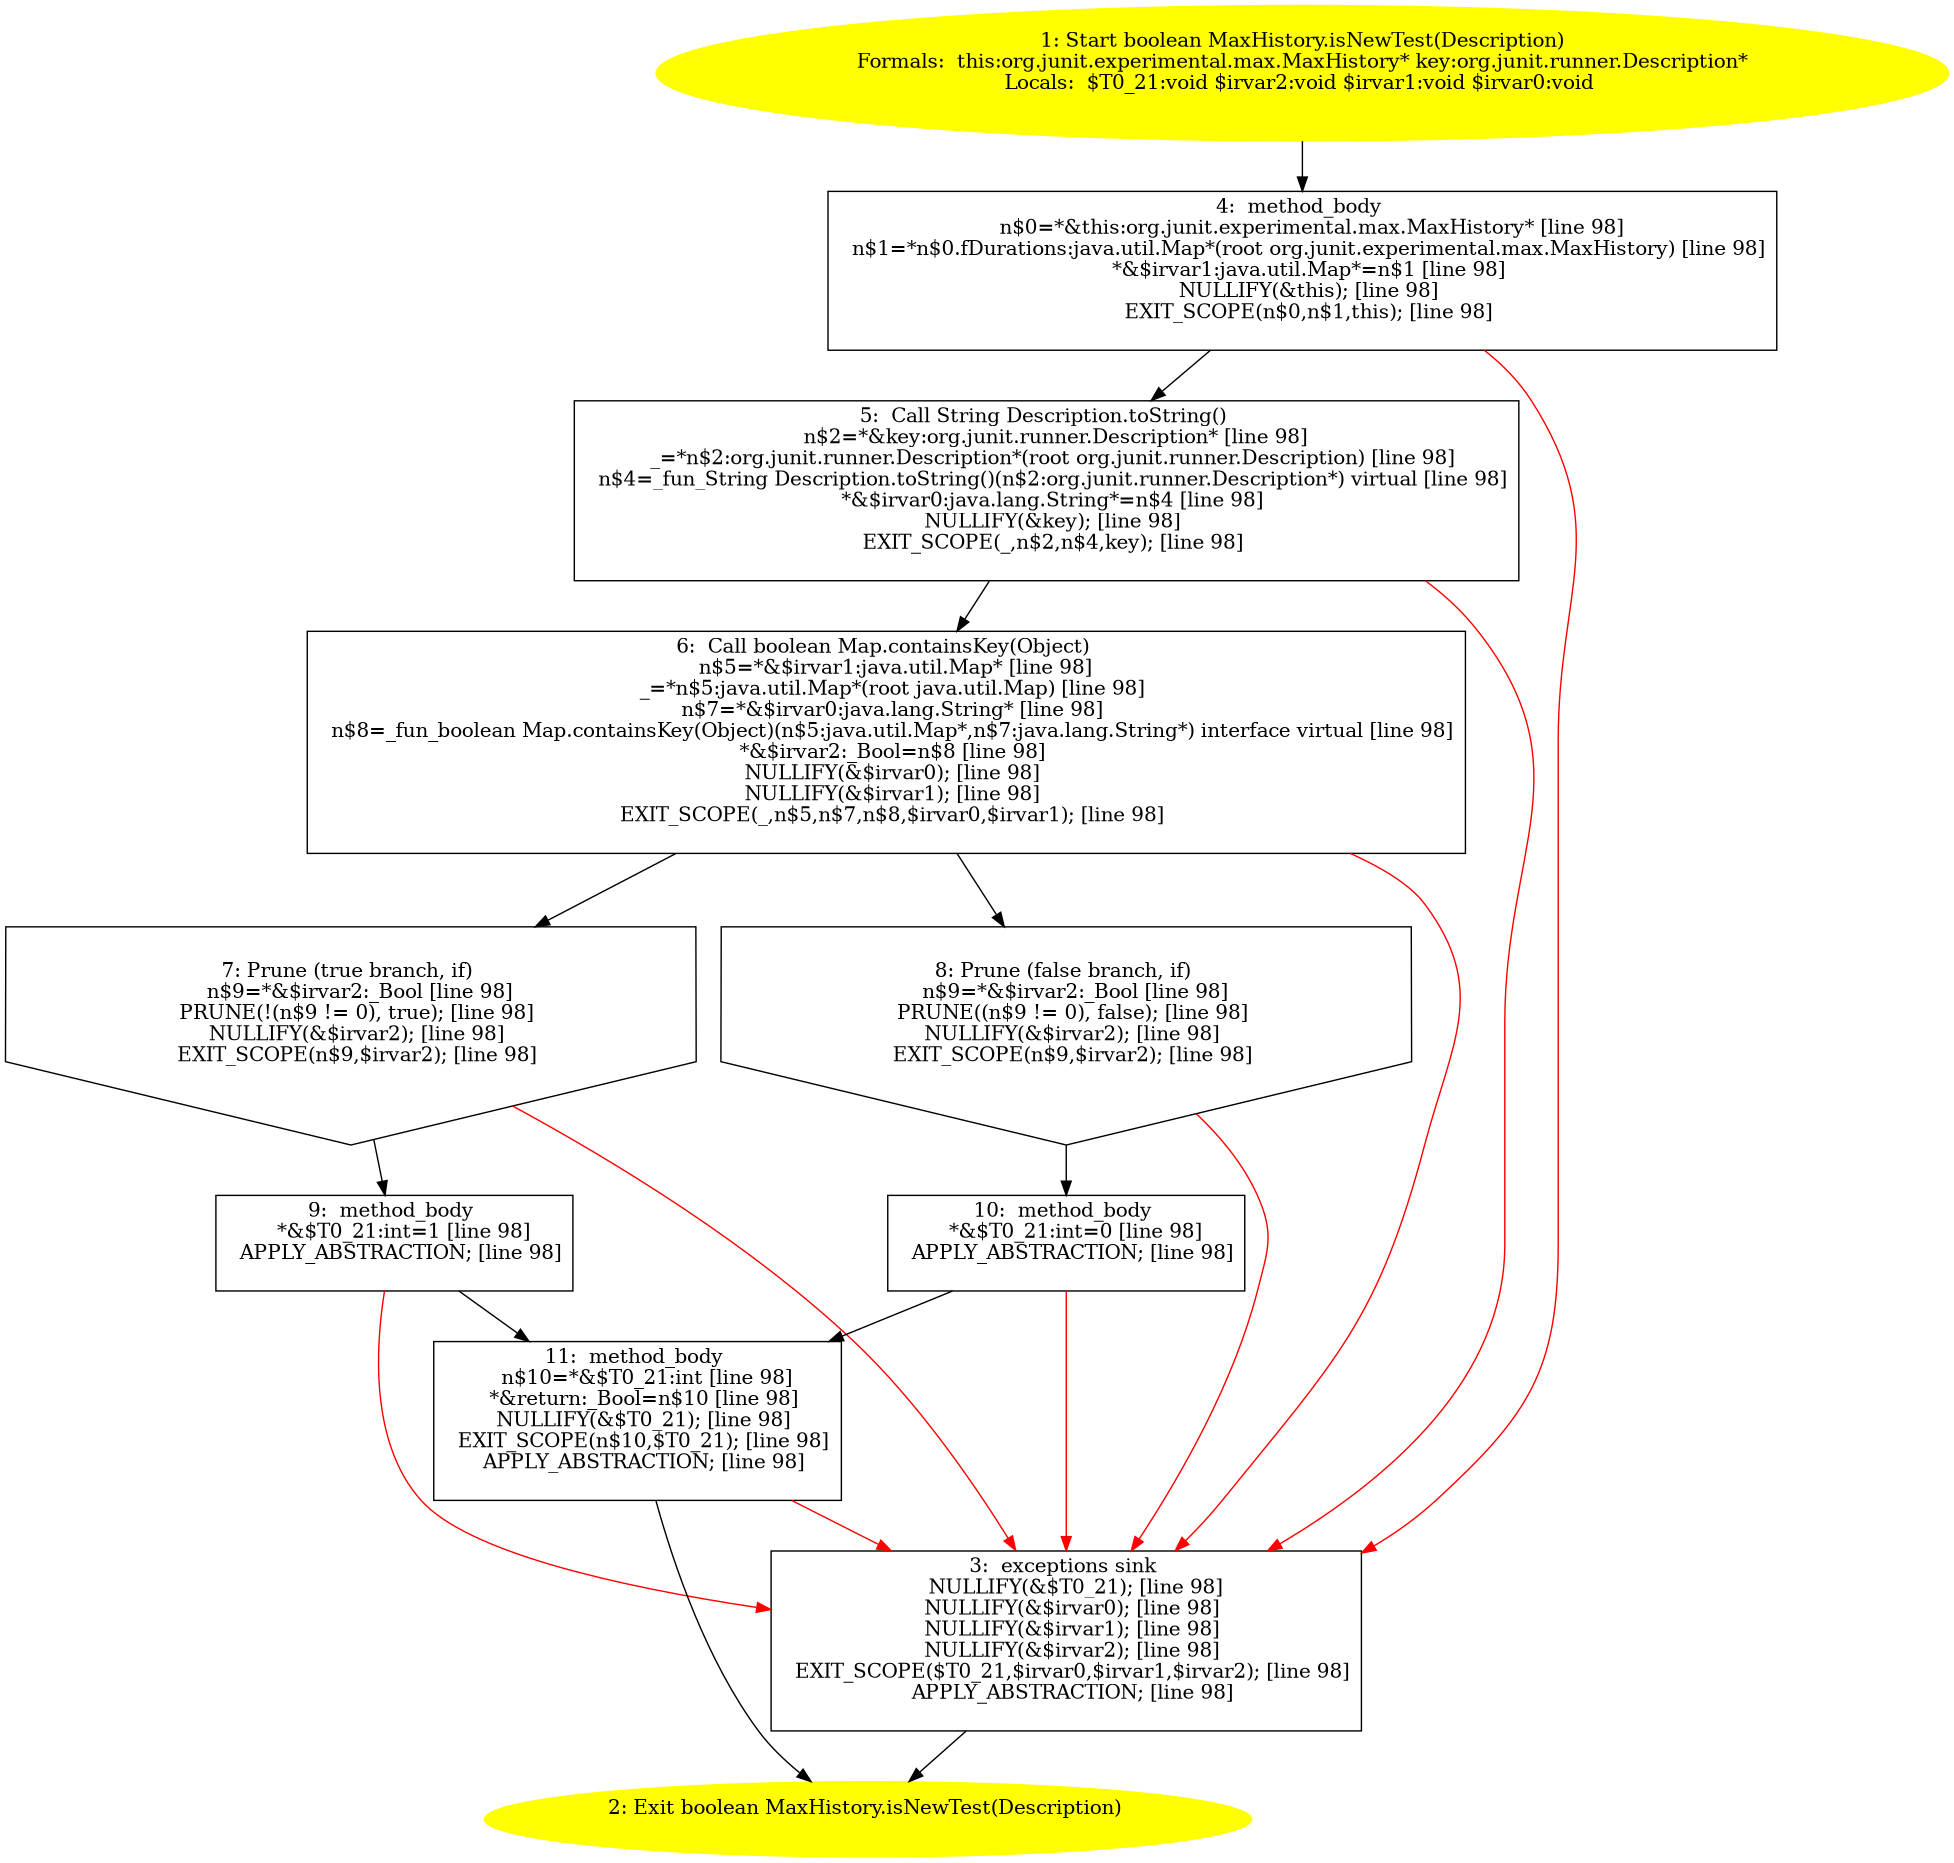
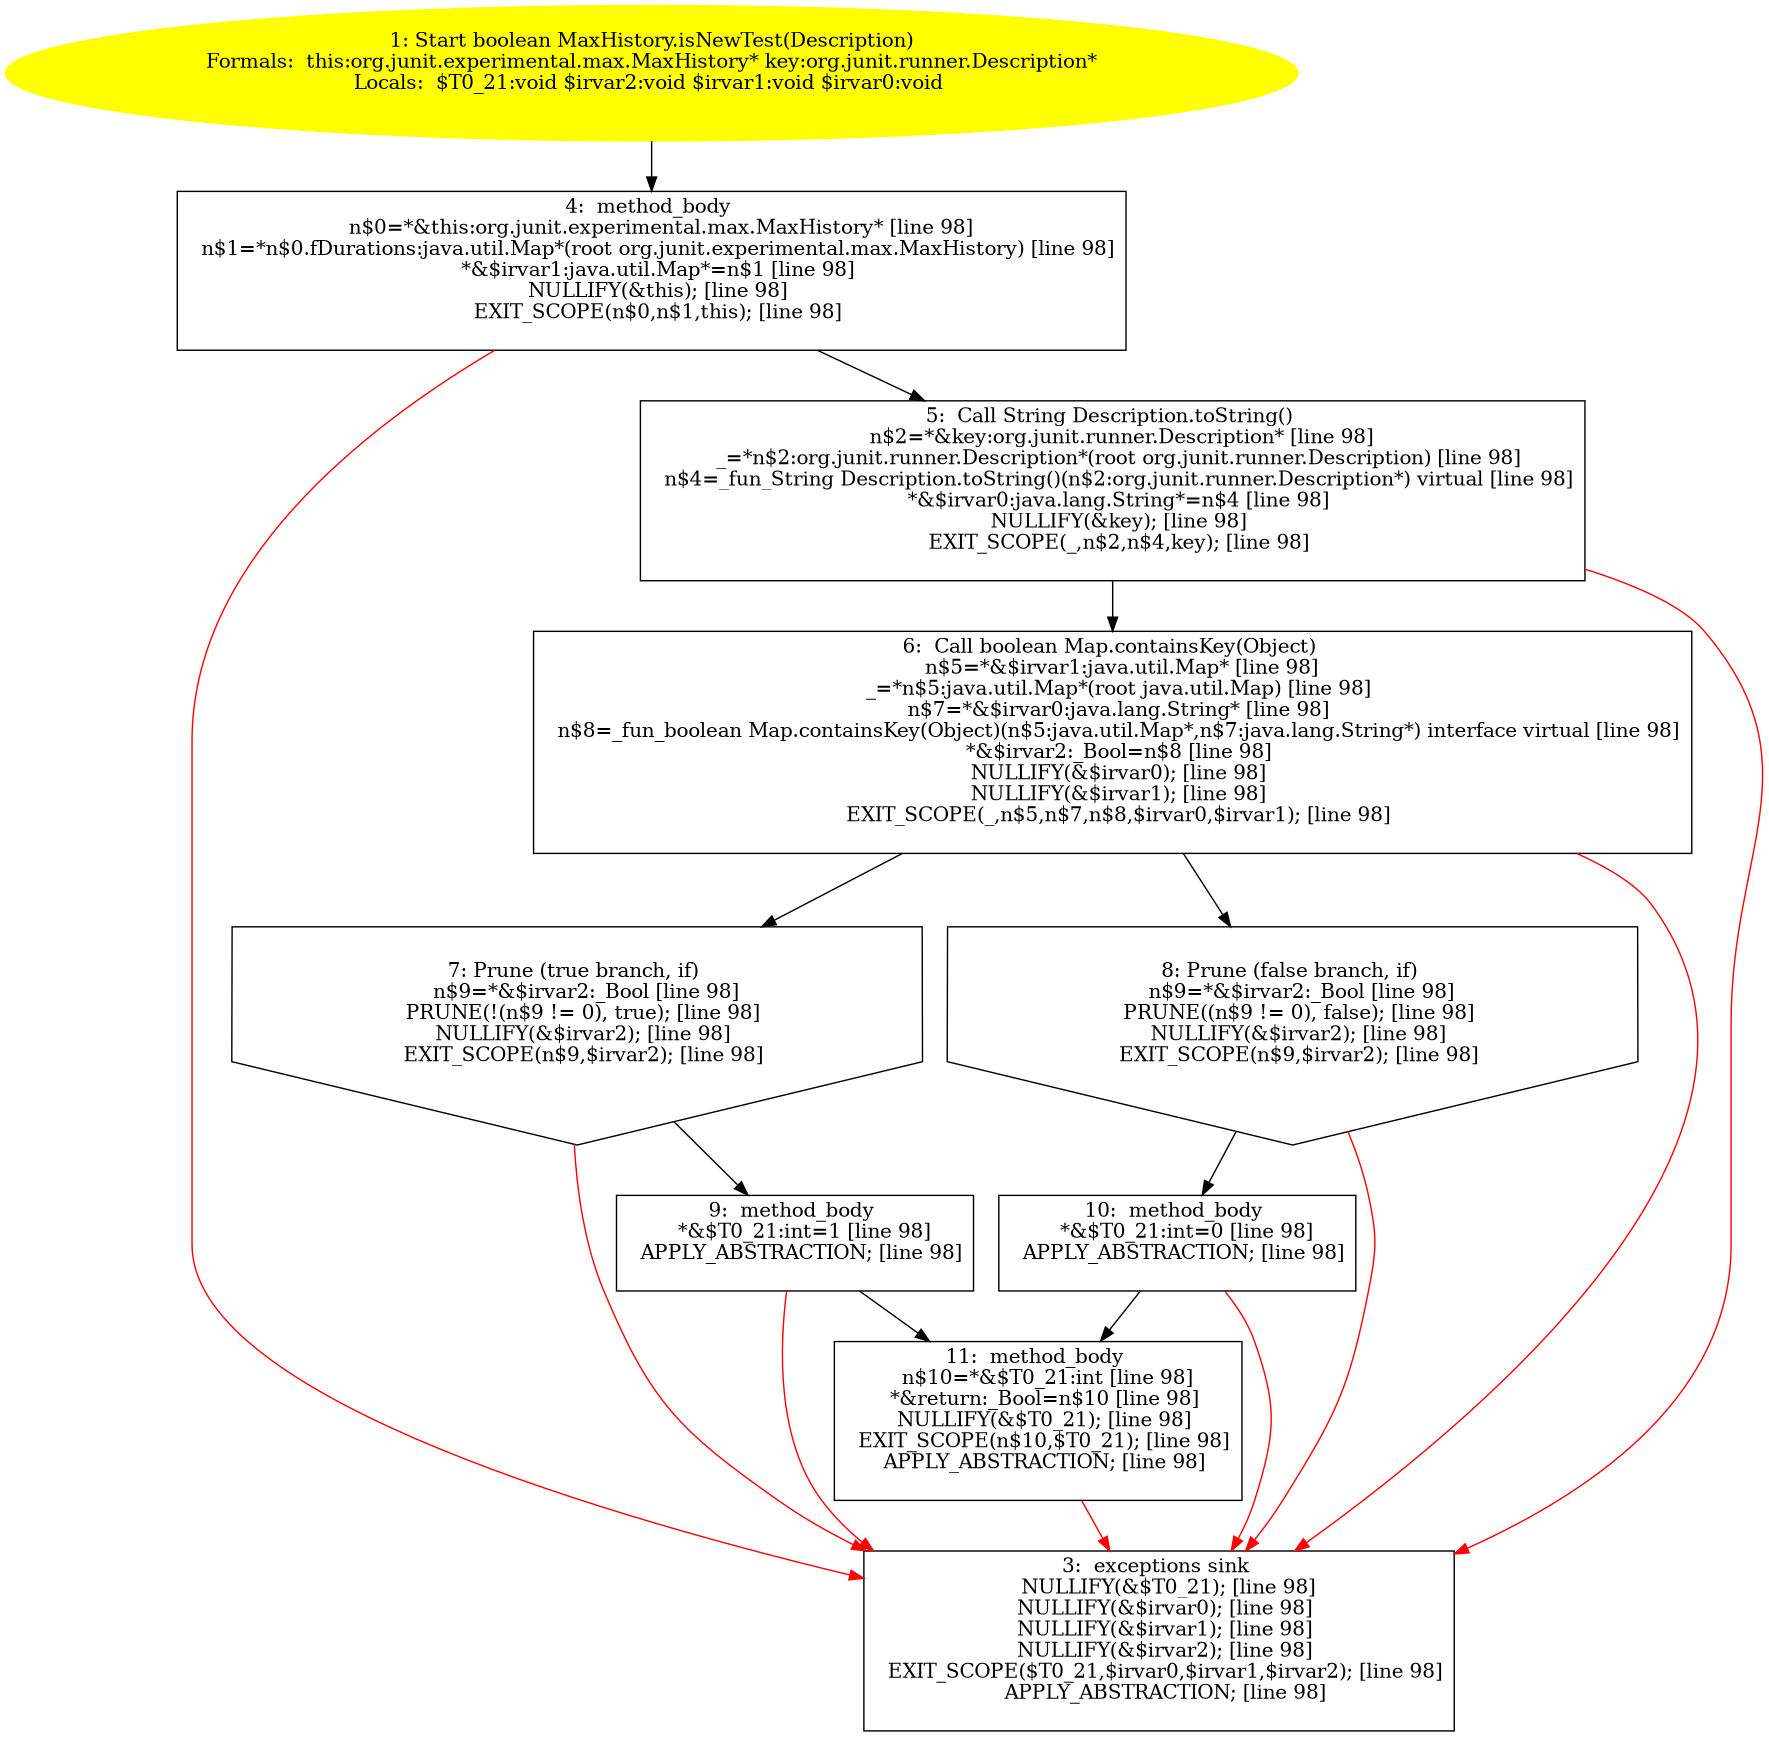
(868, 1819) -> none
